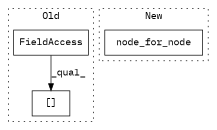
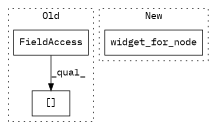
(154, 43) -> (154, 43)
